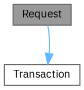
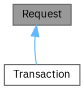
(49, 39) -> (35, 51)
